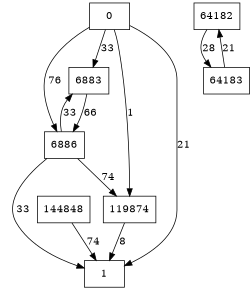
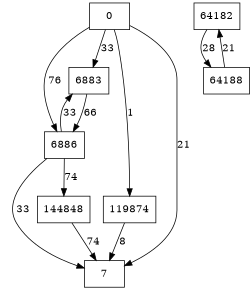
(227, 81) -> (227, 81)
(94, 175) -> (64, 174)
(104, 274) -> (104, 274)
